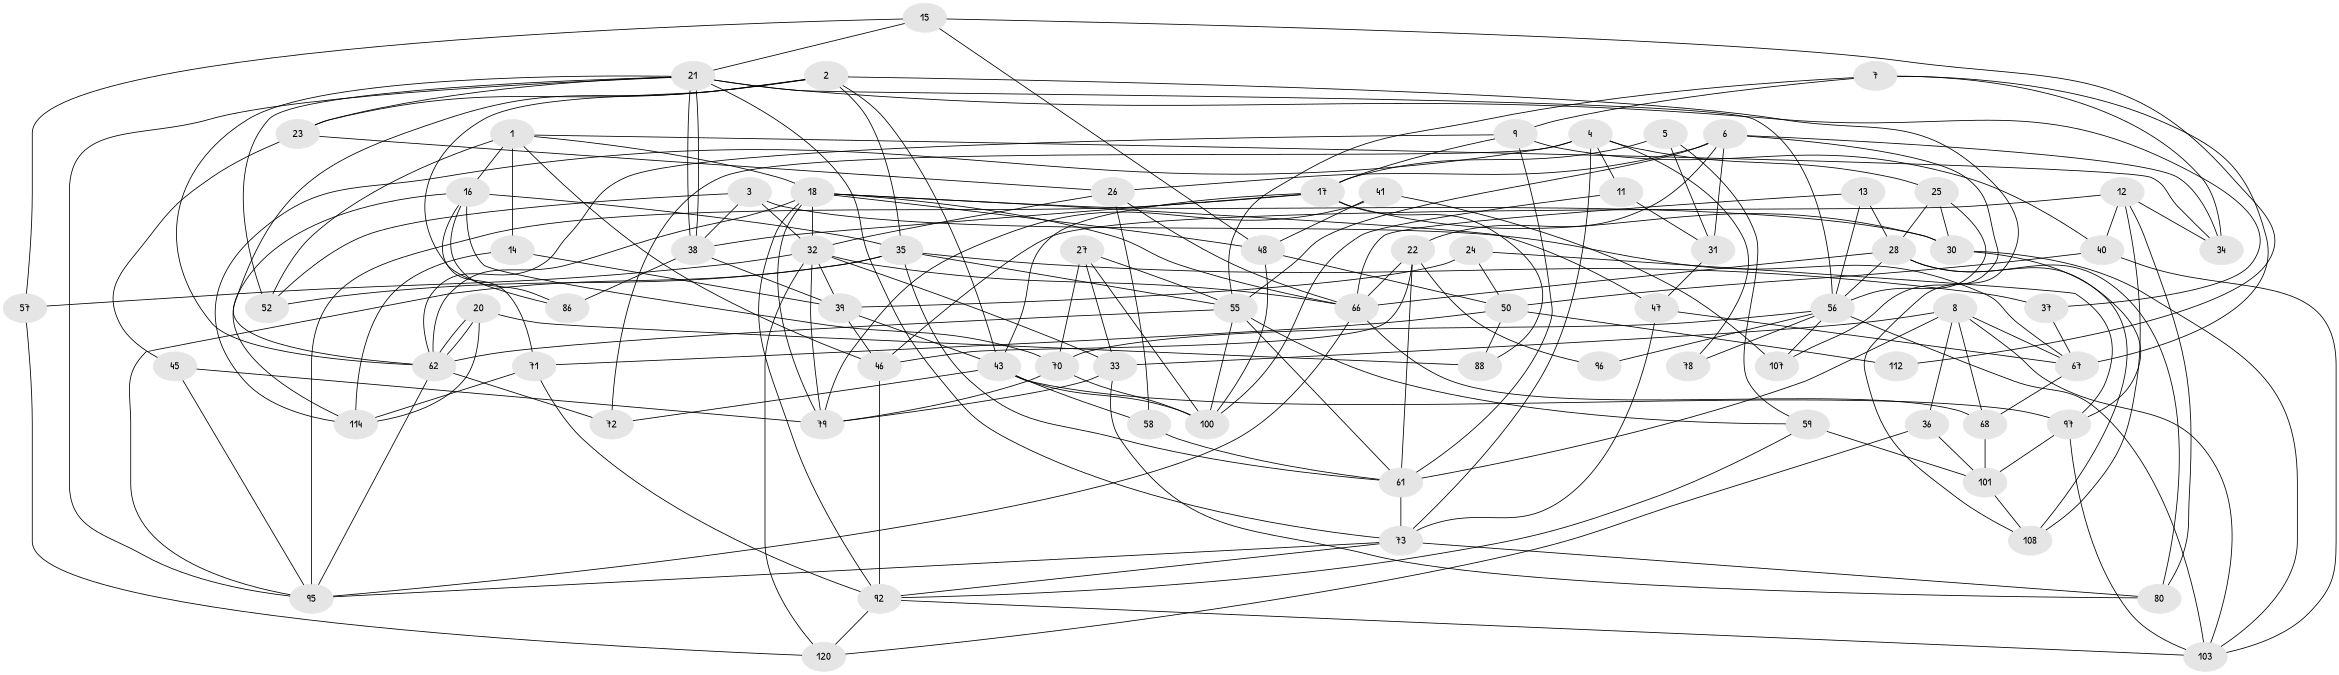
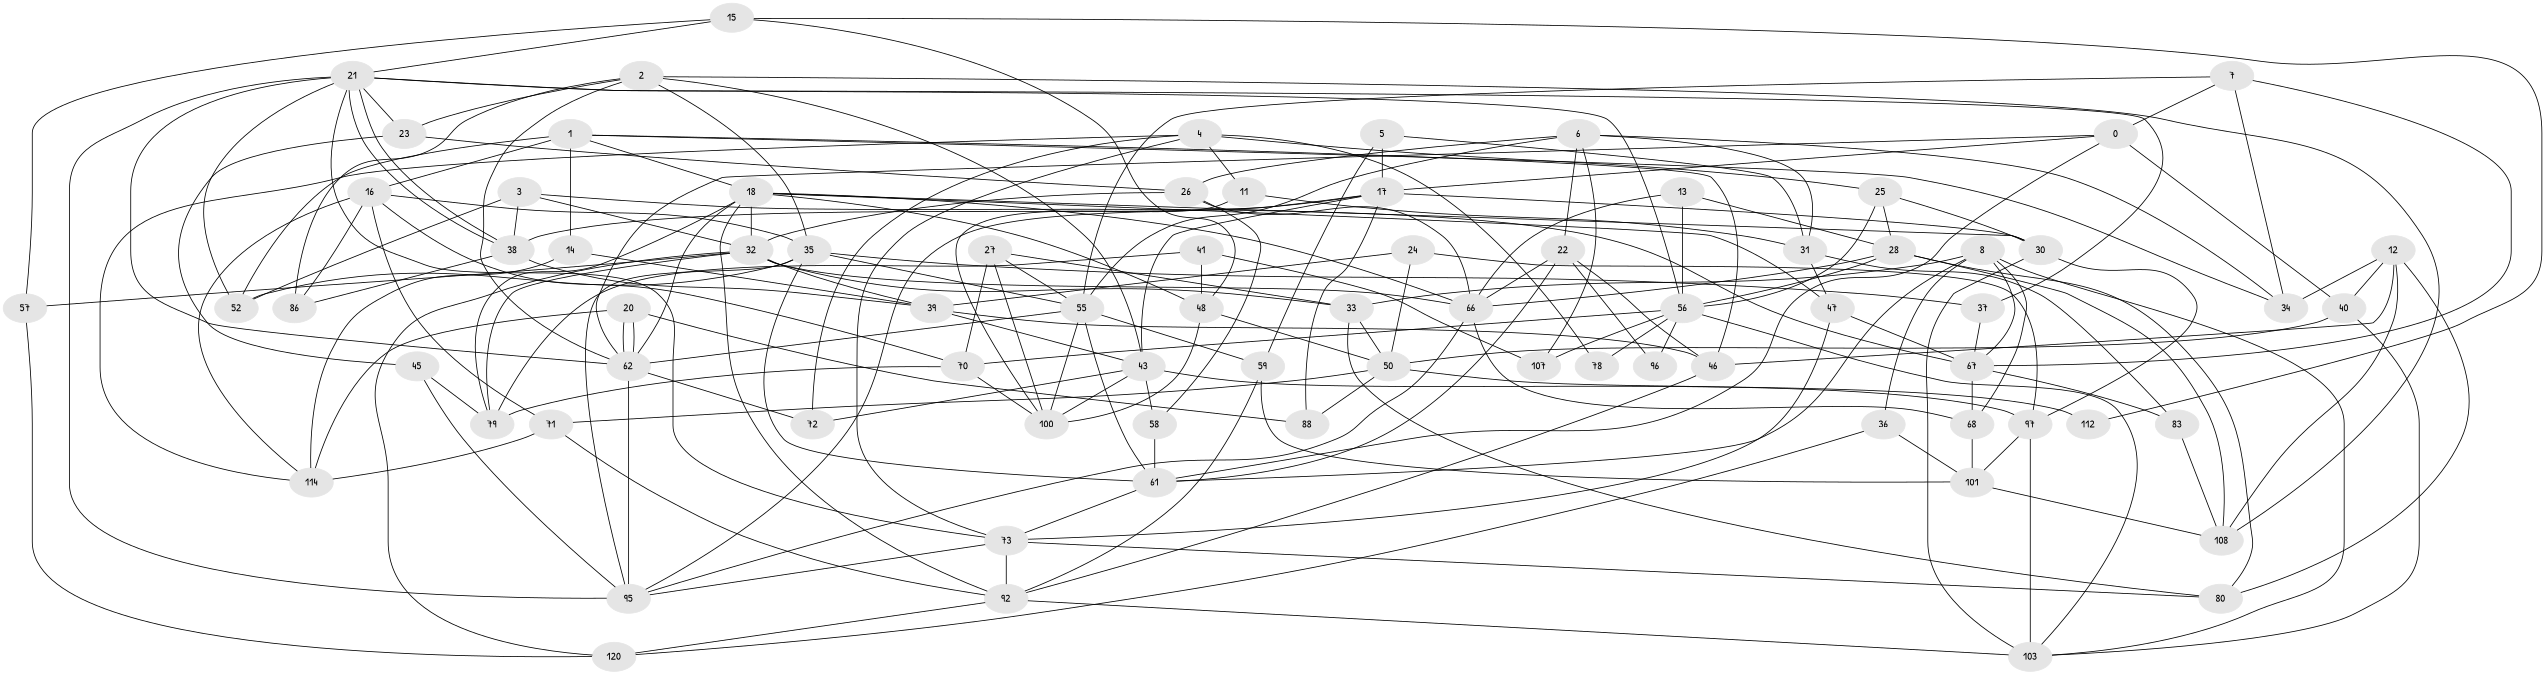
(1515, 134) -> (2116, 134)
(972, 403) -> (1371, 338)
none -> (2177, 424)
